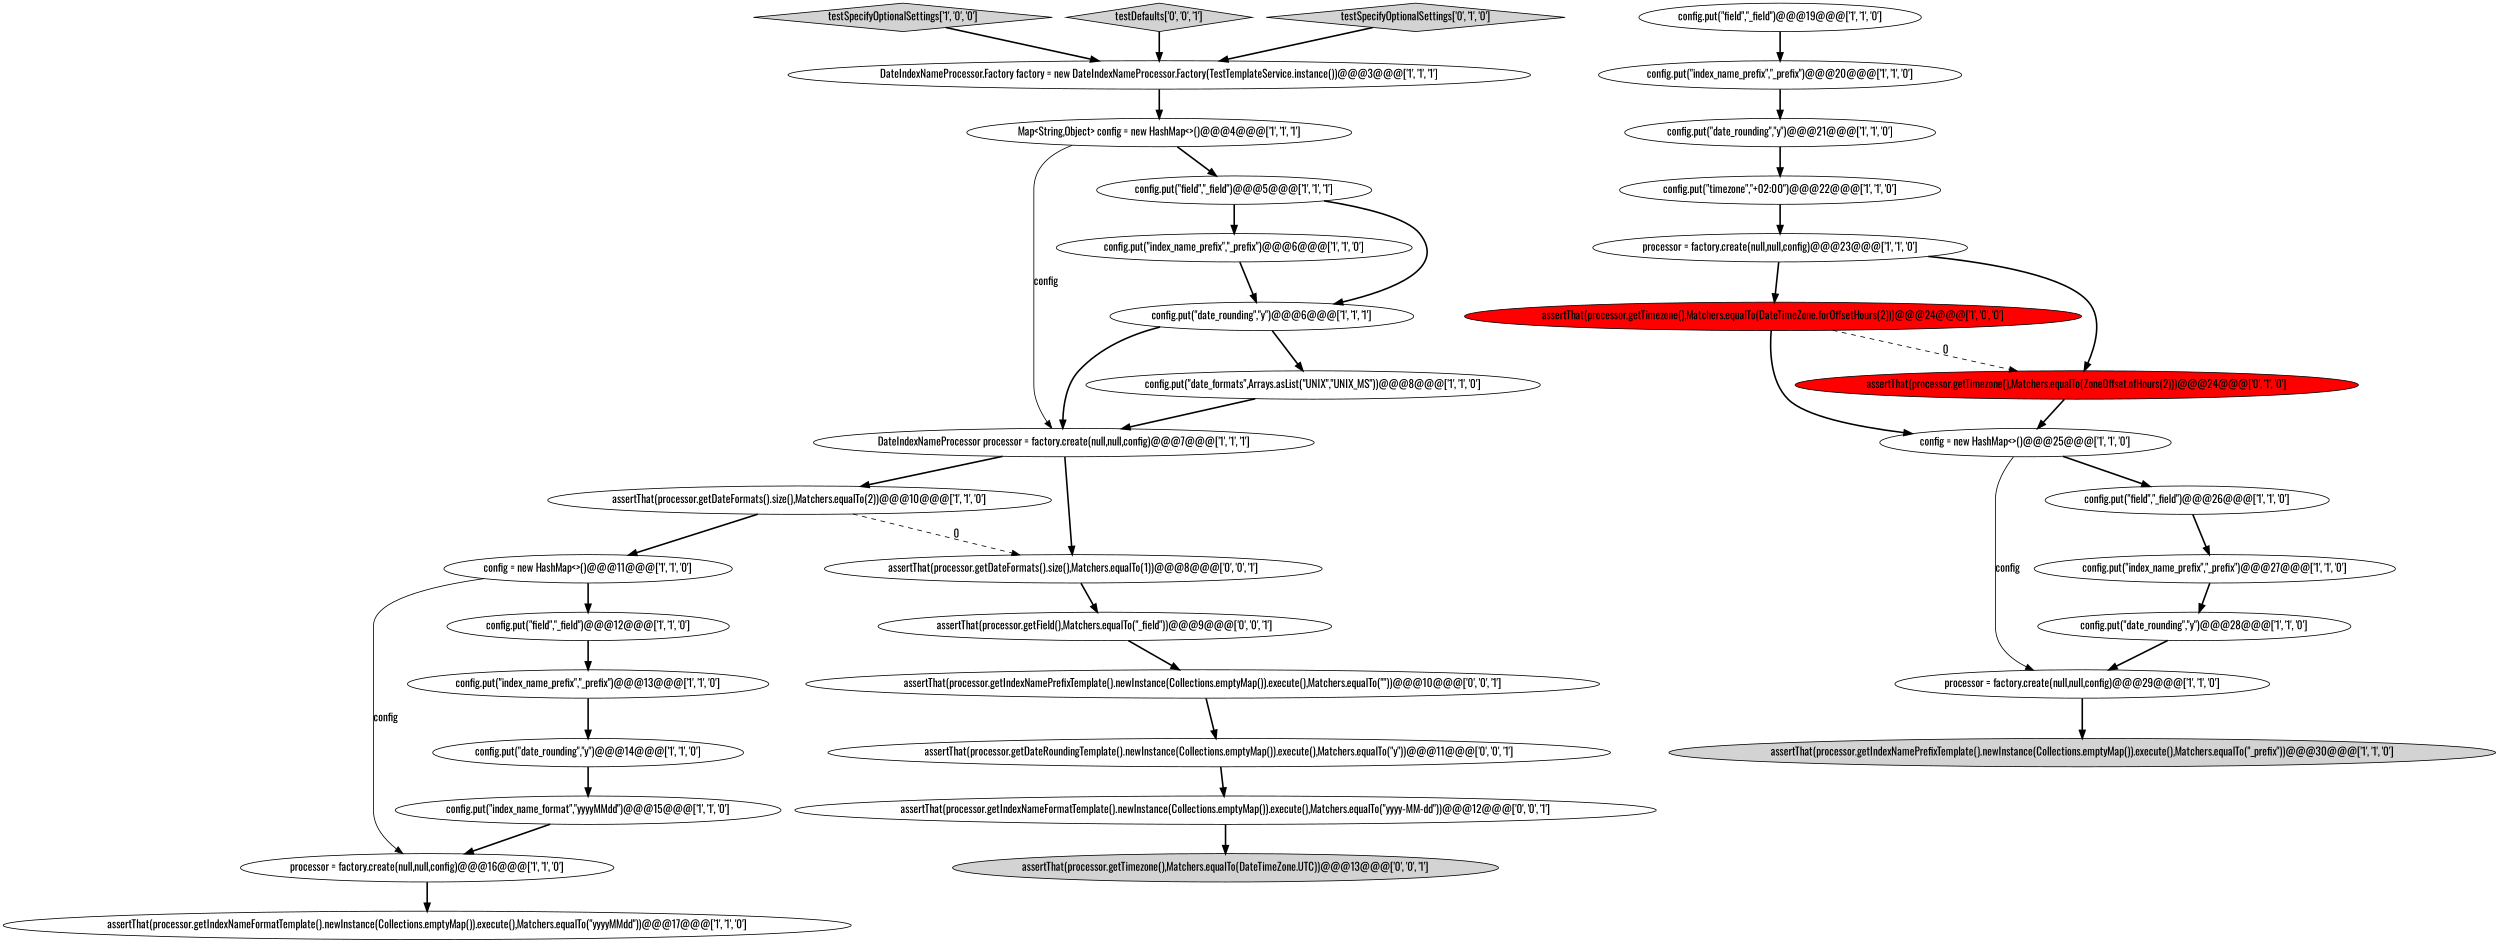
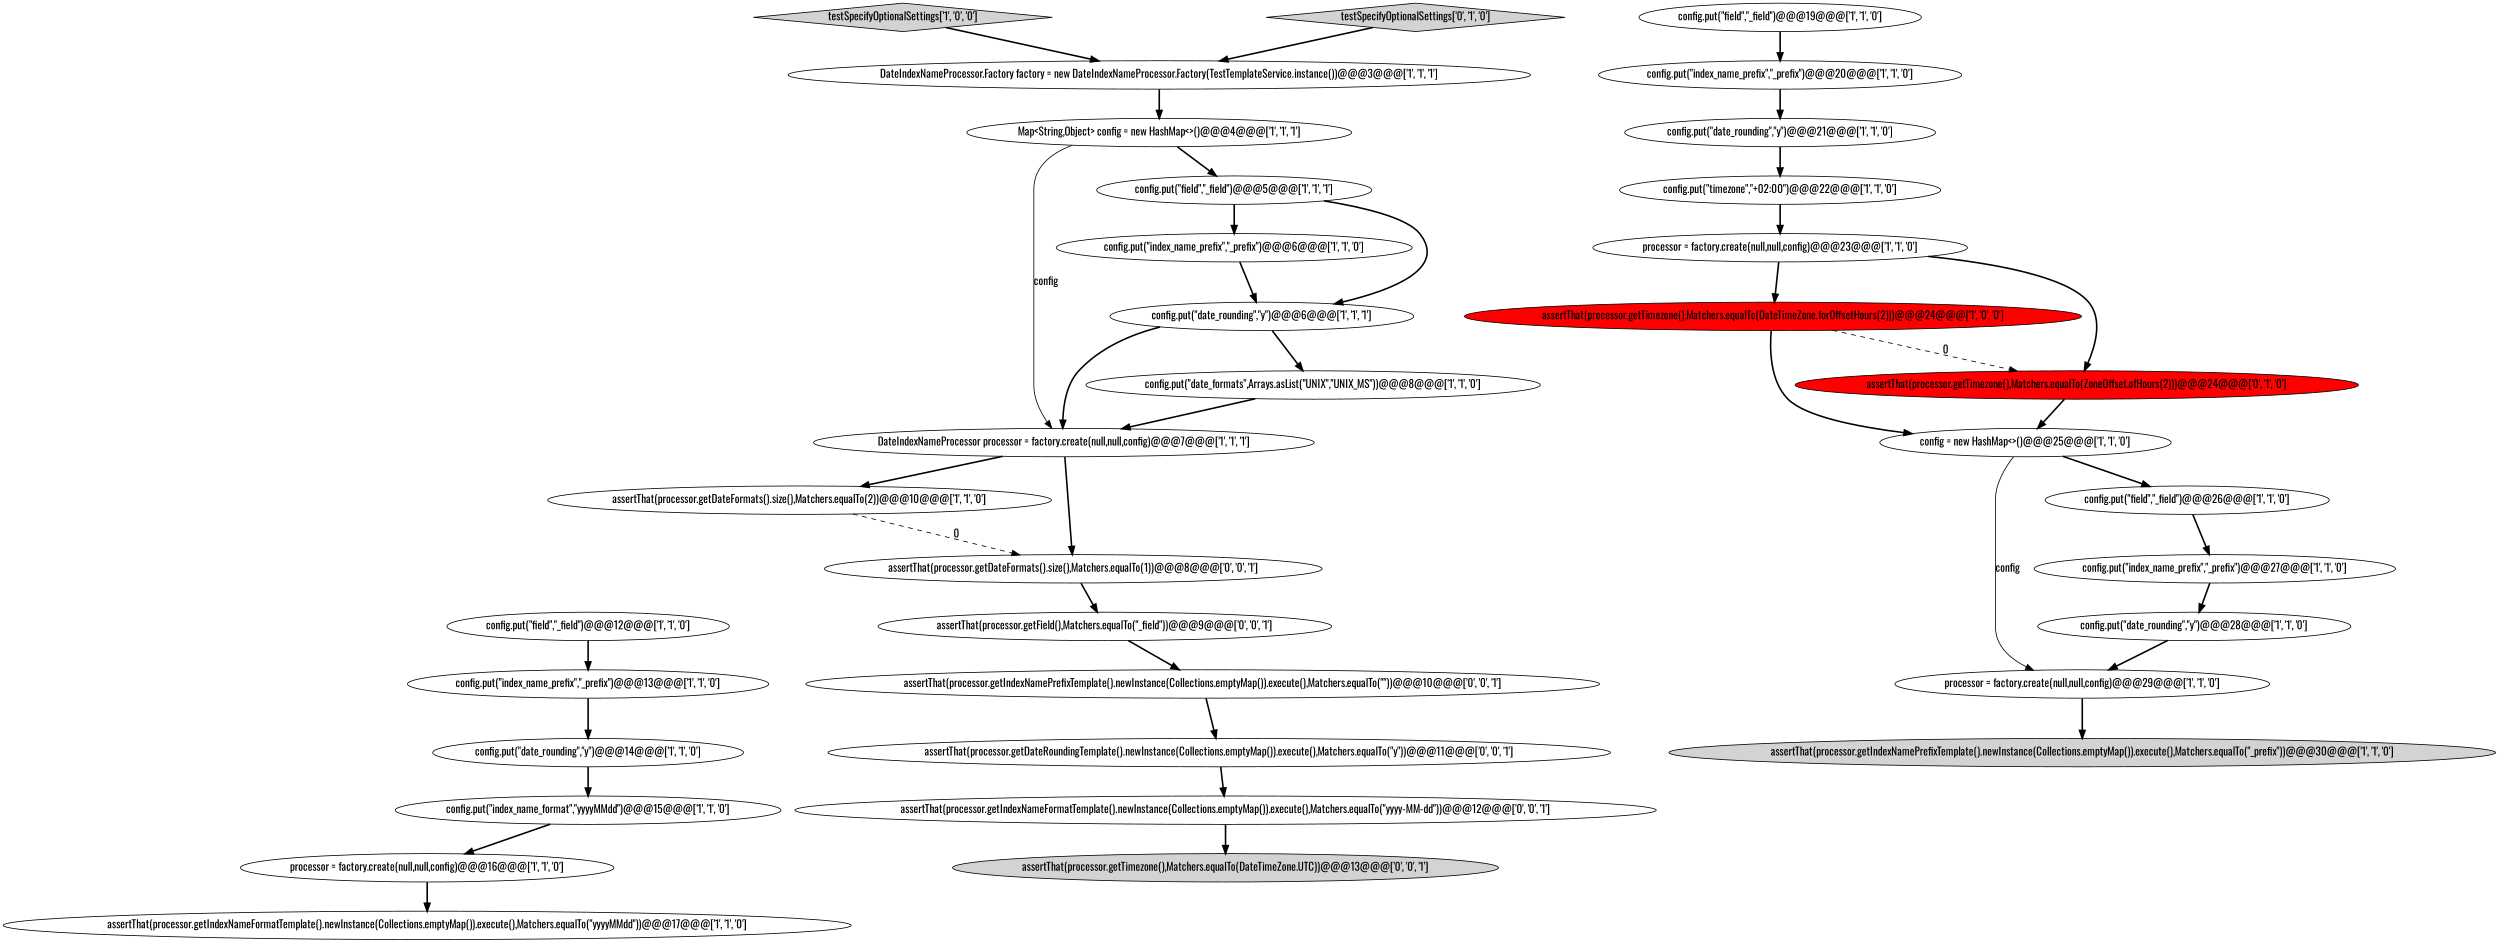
(1159, 17) -> none
(588, 569) -> none
